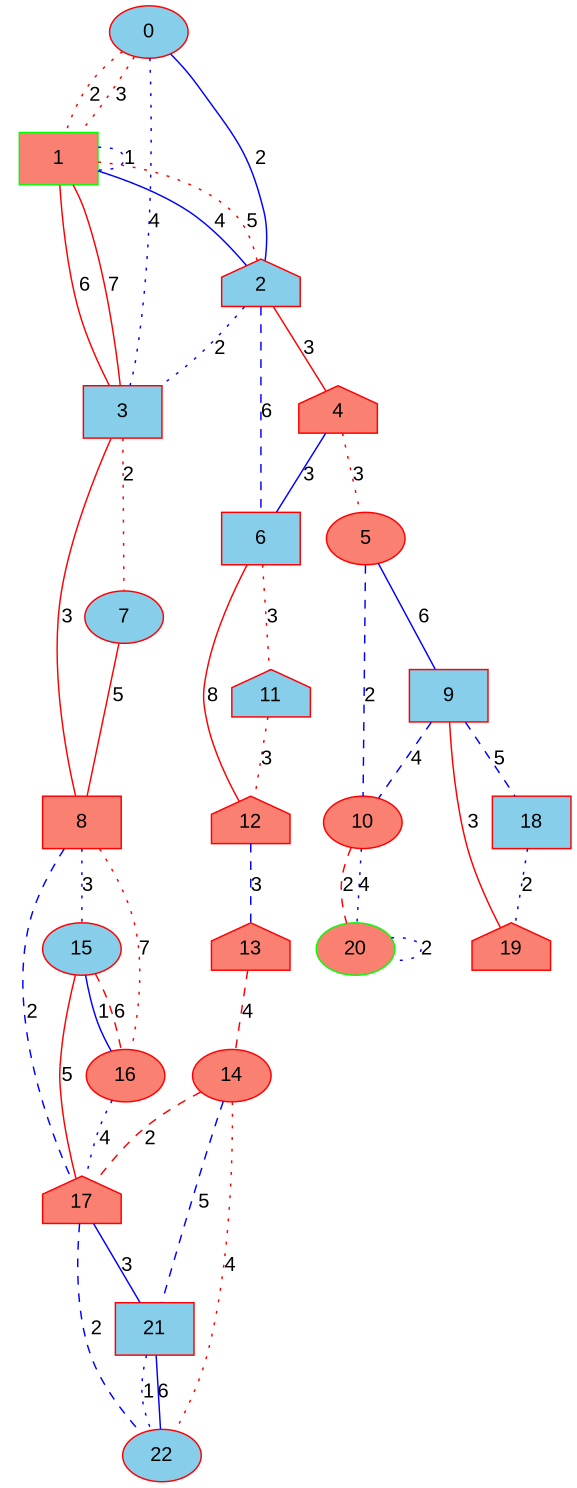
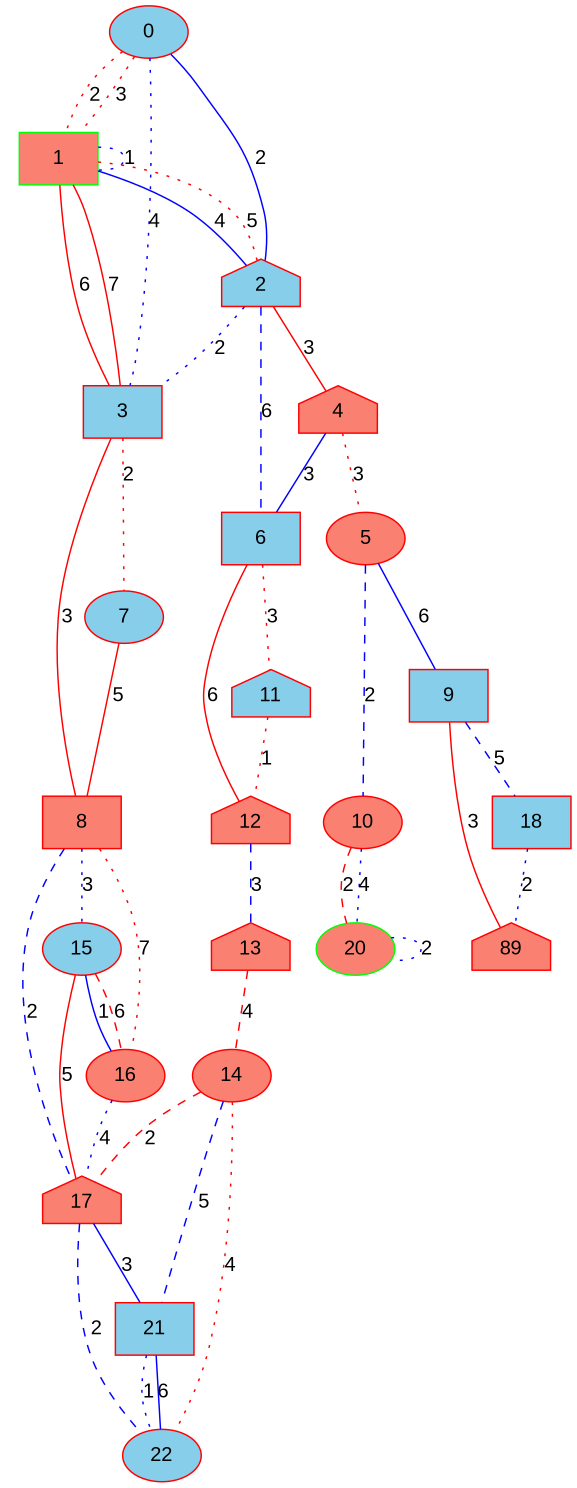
(213, 696) -> (213, 696)
(267, 759) -> (267, 759)
(405, 760) -> none
(511, 949) -> (511, 949)
